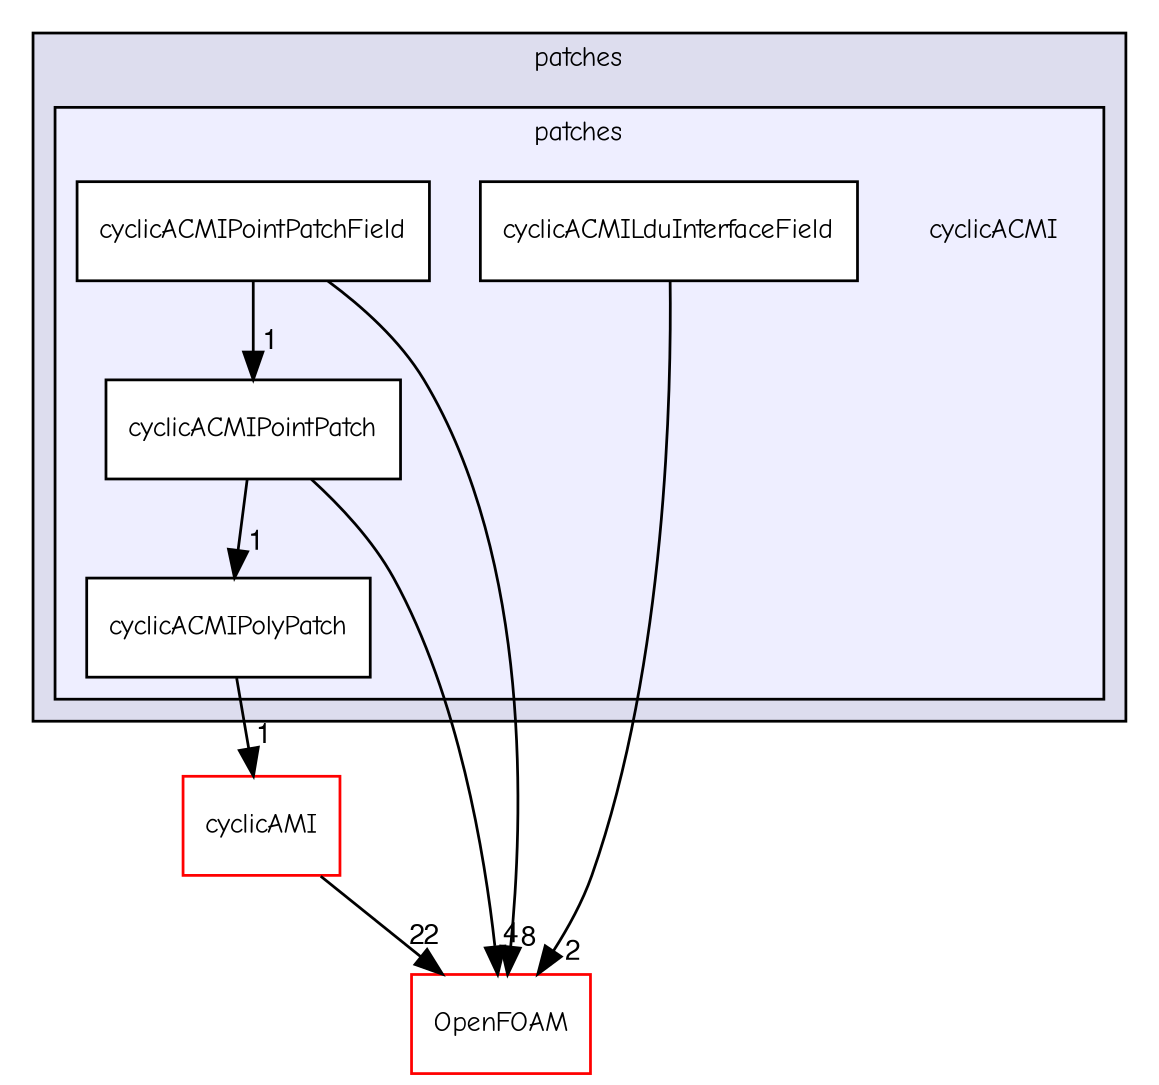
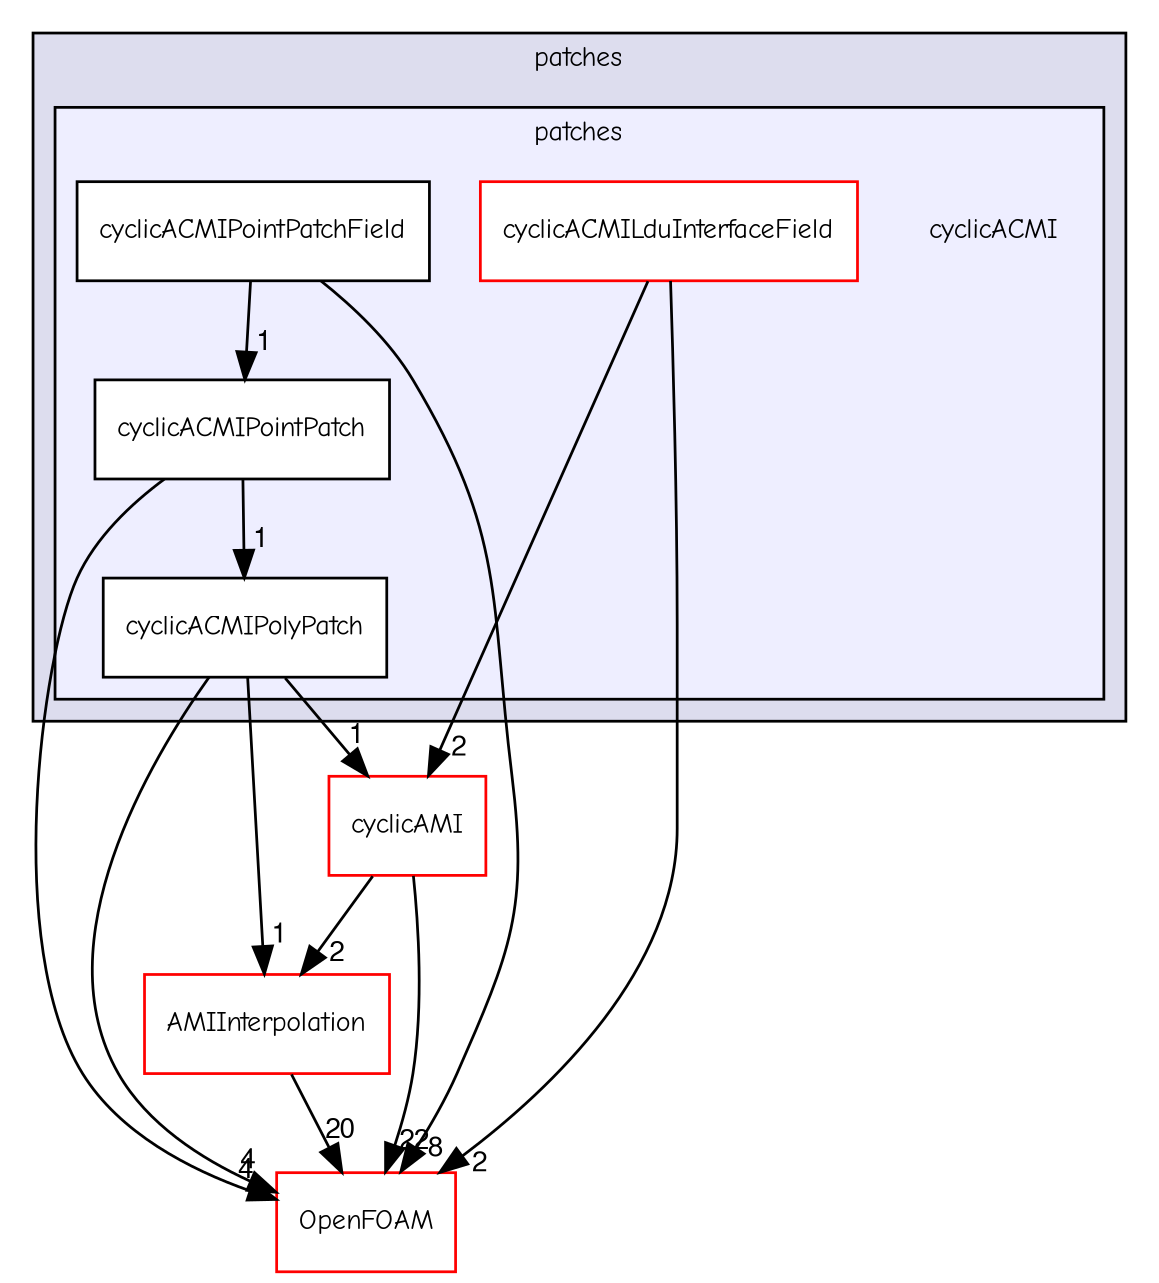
(669, 231) -> (669, 231)
none -> (544, 516)
none -> (94, 951)
none -> (267, 1024)
